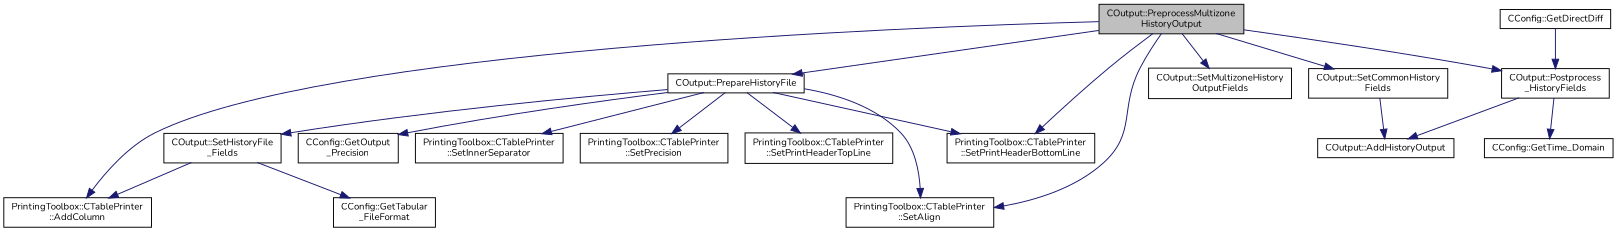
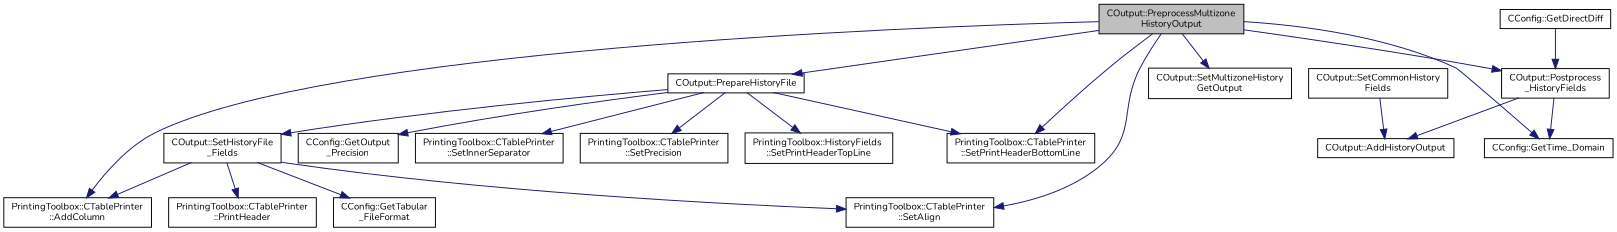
(1270, 50) -> (1400, 47)
(1220, 83) -> (1220, 83)
(892, 125) -> (558, 192)
(819, 148) -> (819, 148)
none -> (242, 212)
